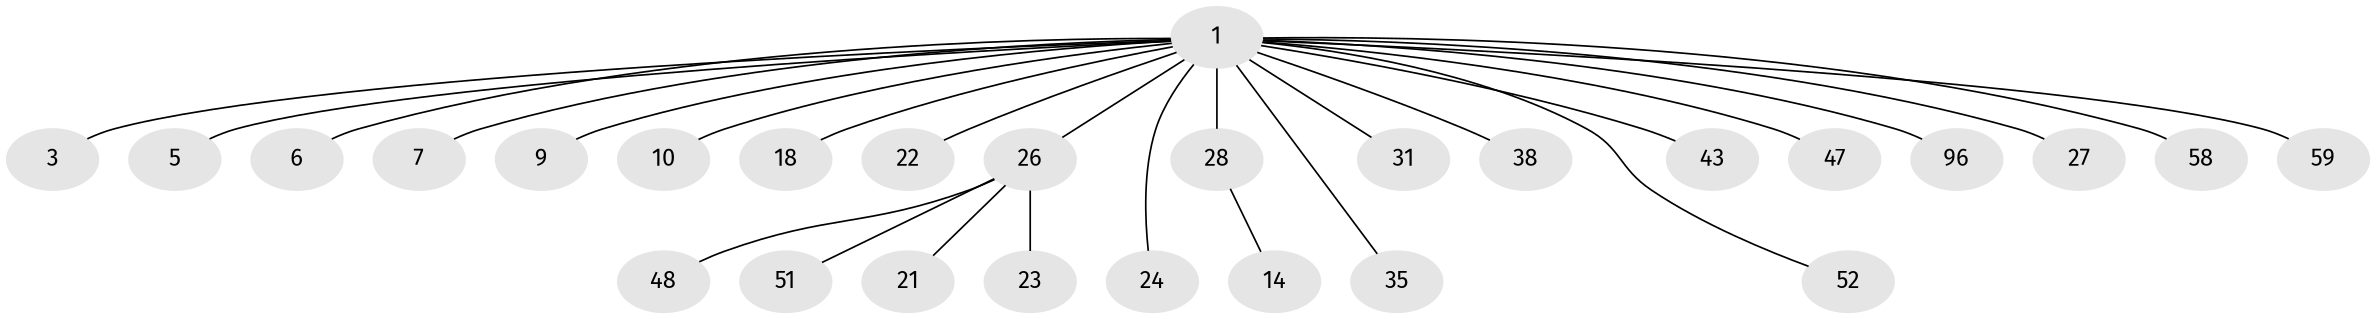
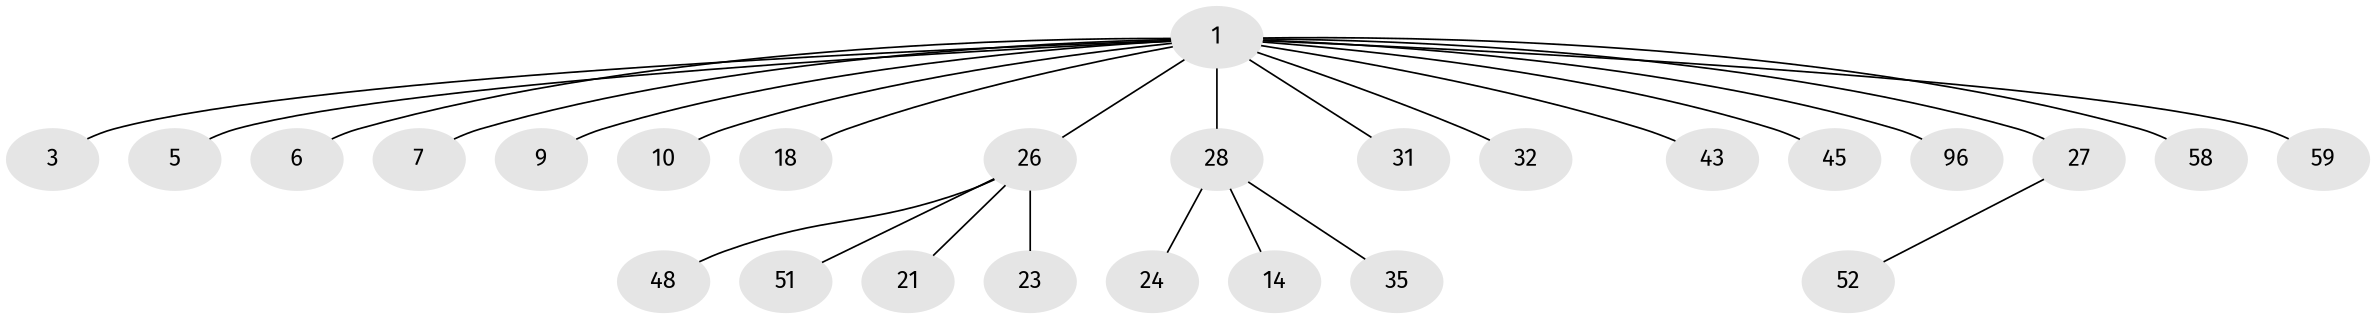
(1567, 120) -> (1964, 221)
(1150, 152) -> (1185, 221)
(908, 160) -> none
(1307, 160) -> (1307, 221)
(1526, 160) -> (1526, 160)
(1835, 160) -> (1835, 160)
